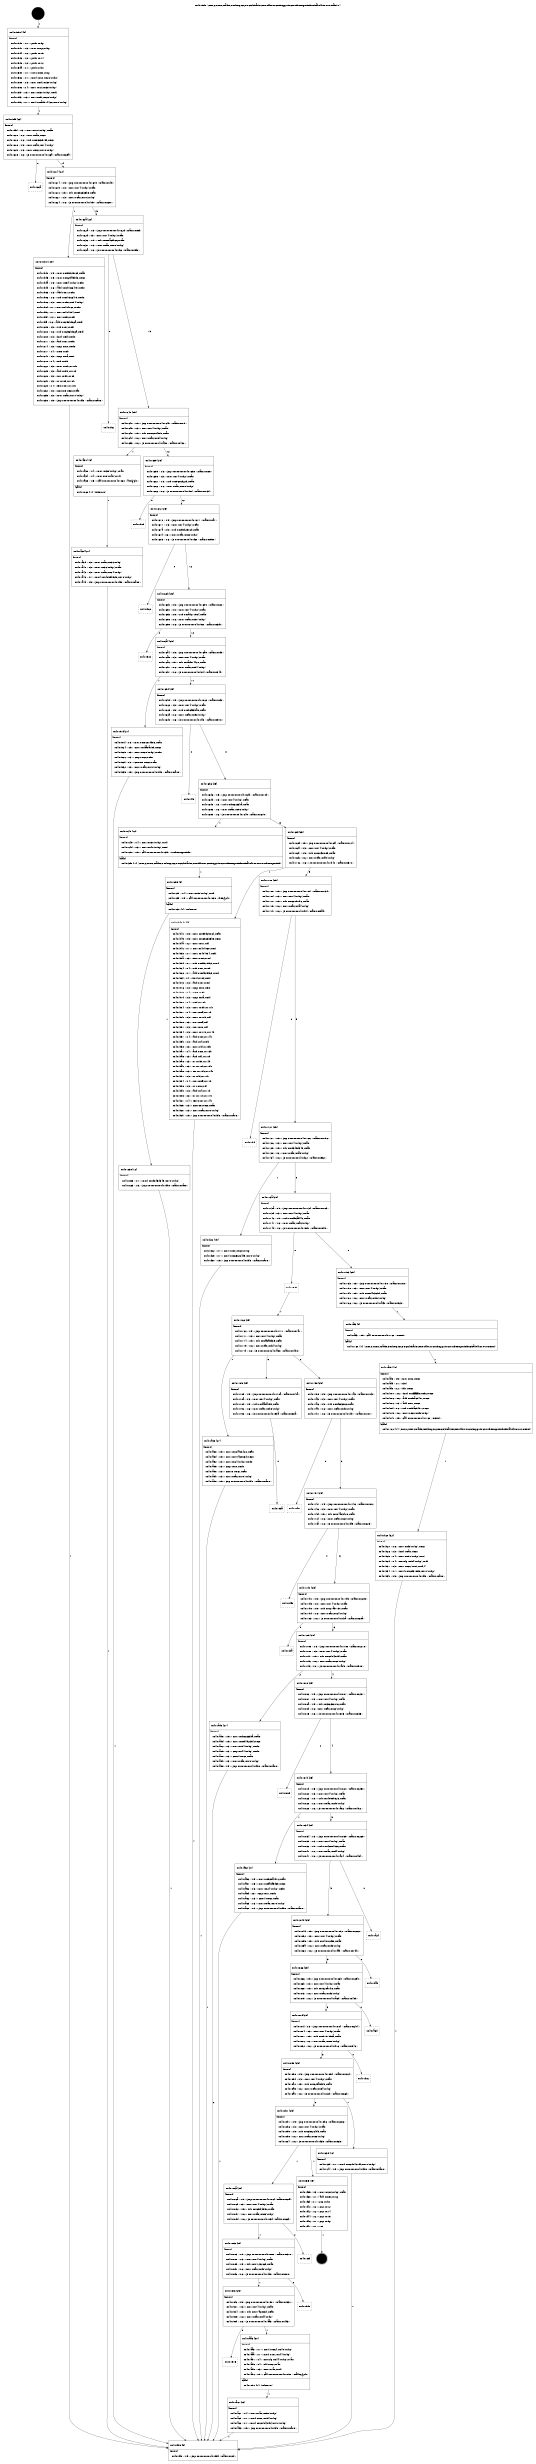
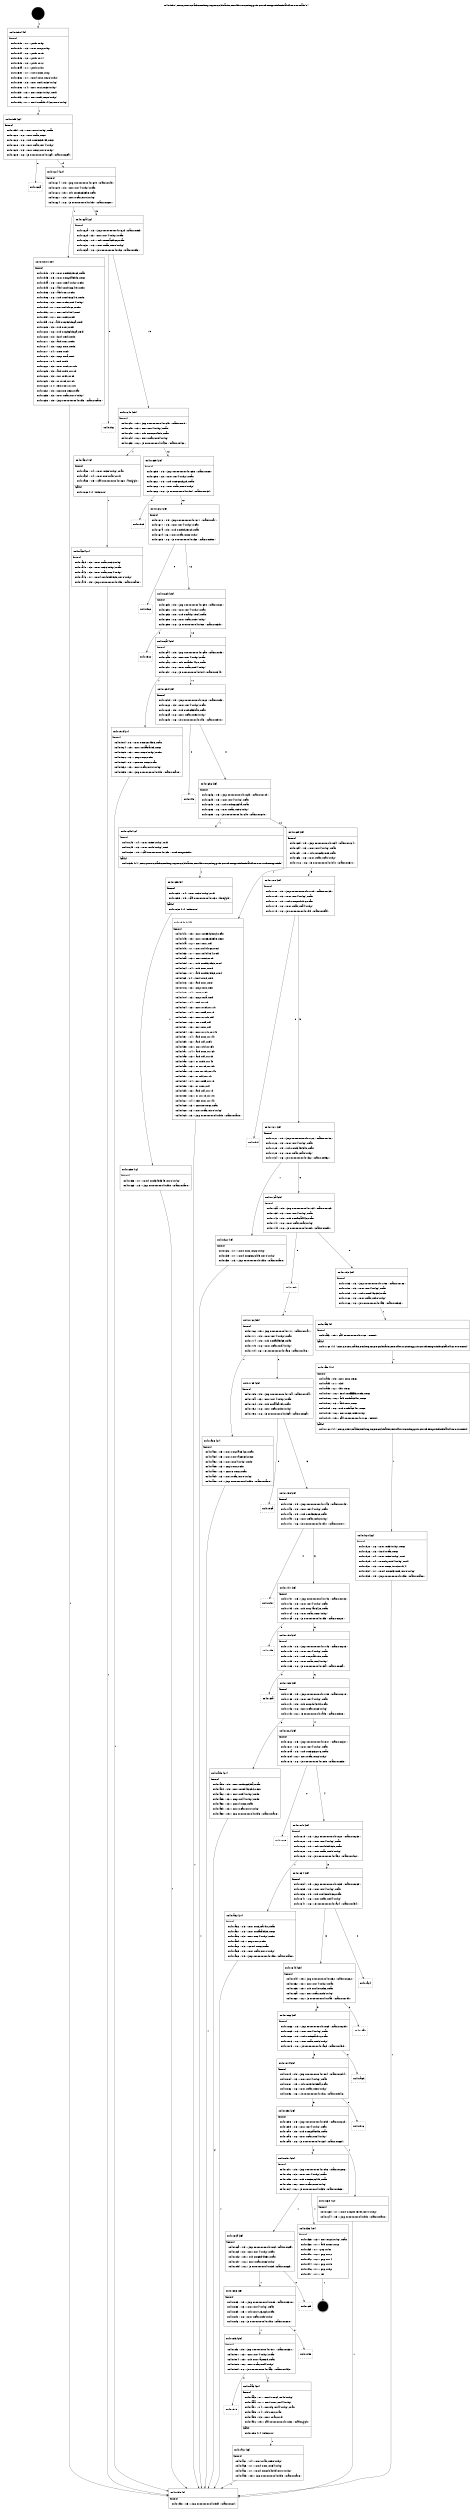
(306, 1366) -> (295, 1453)
